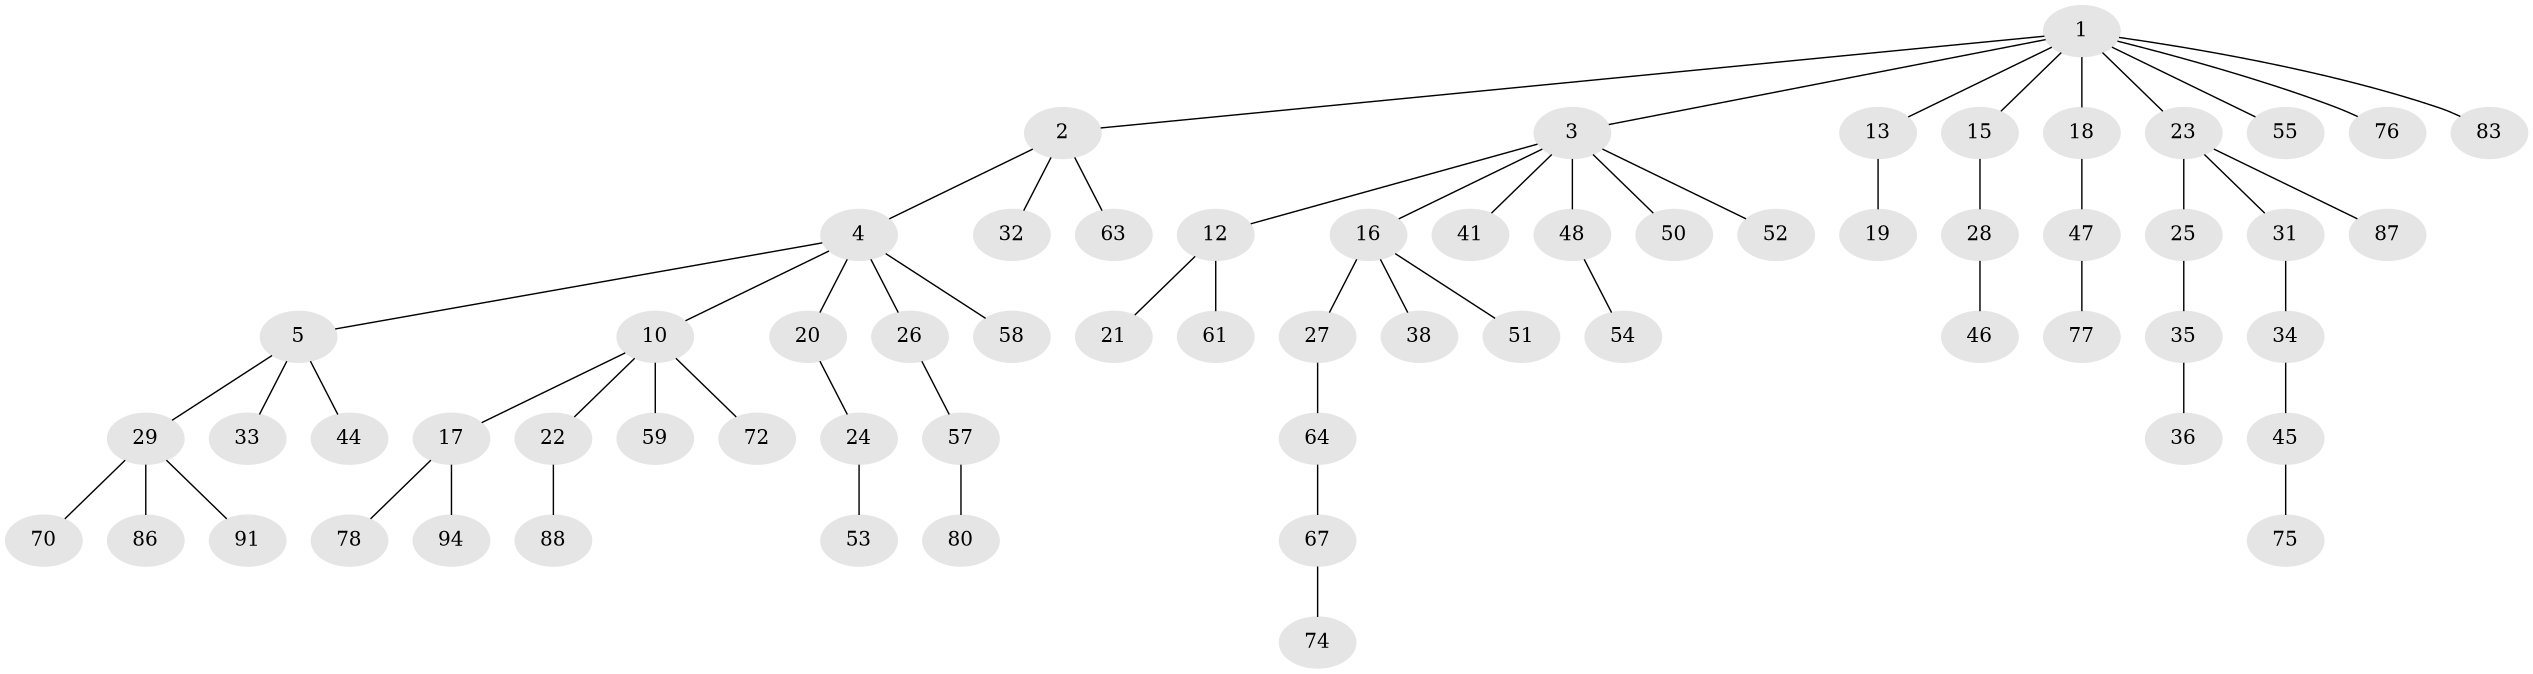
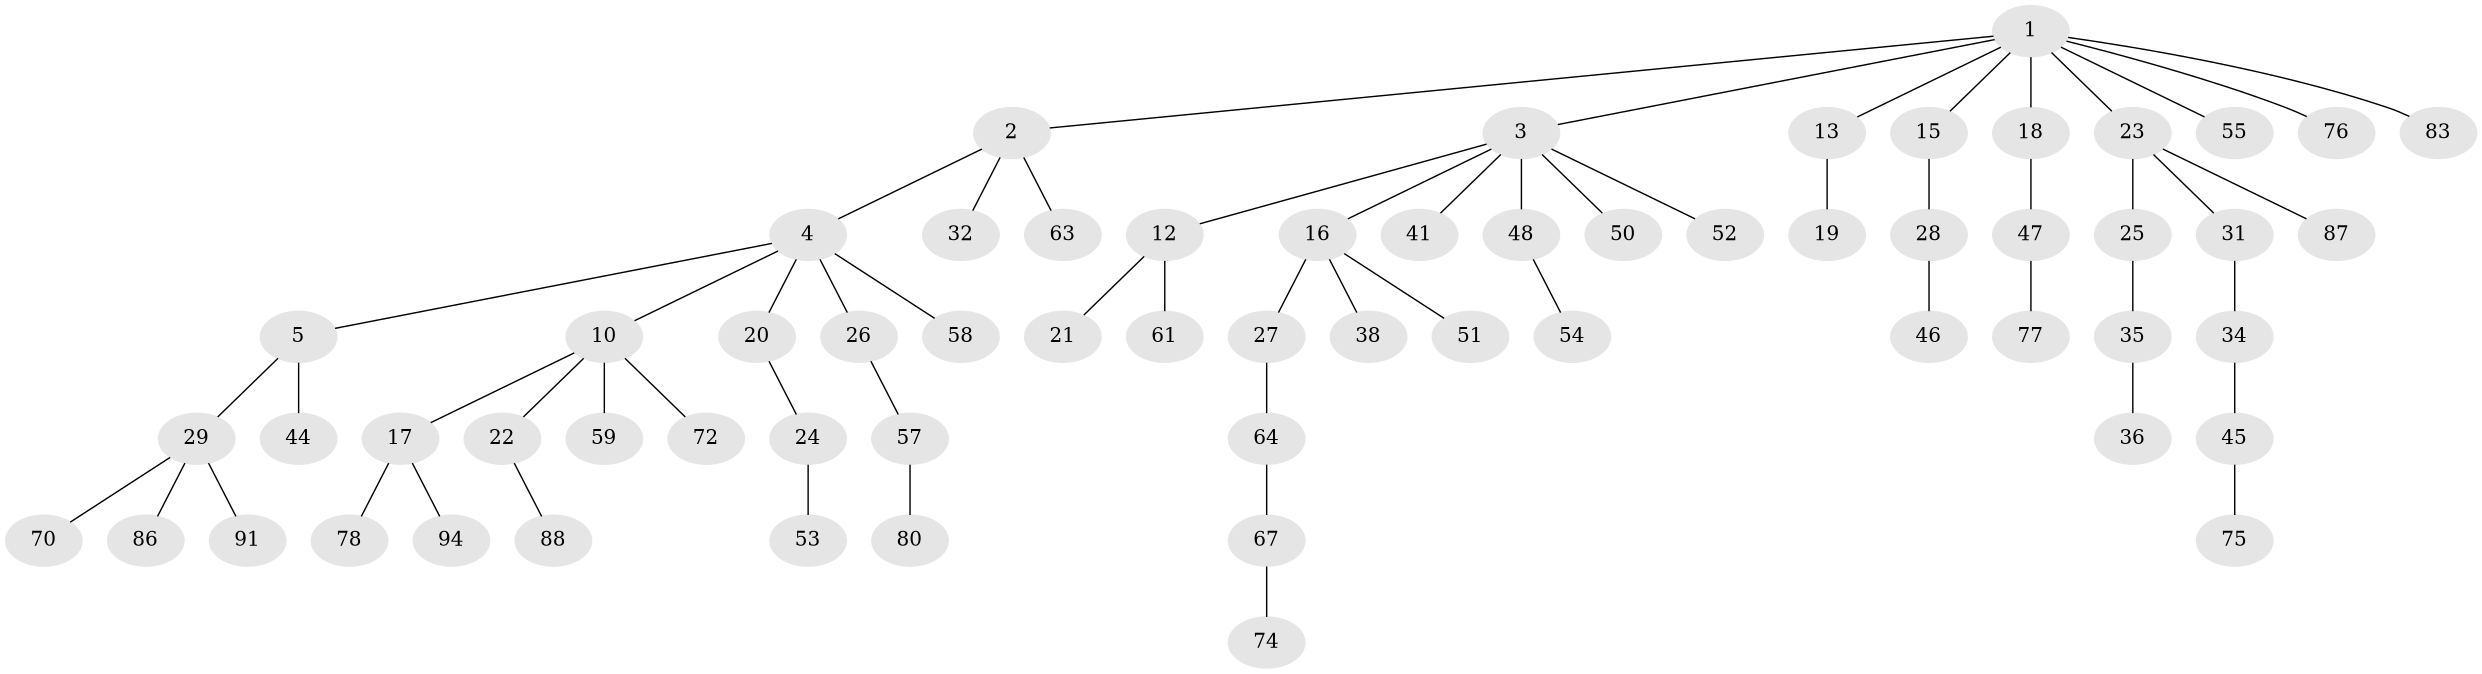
(248, 439) -> none
